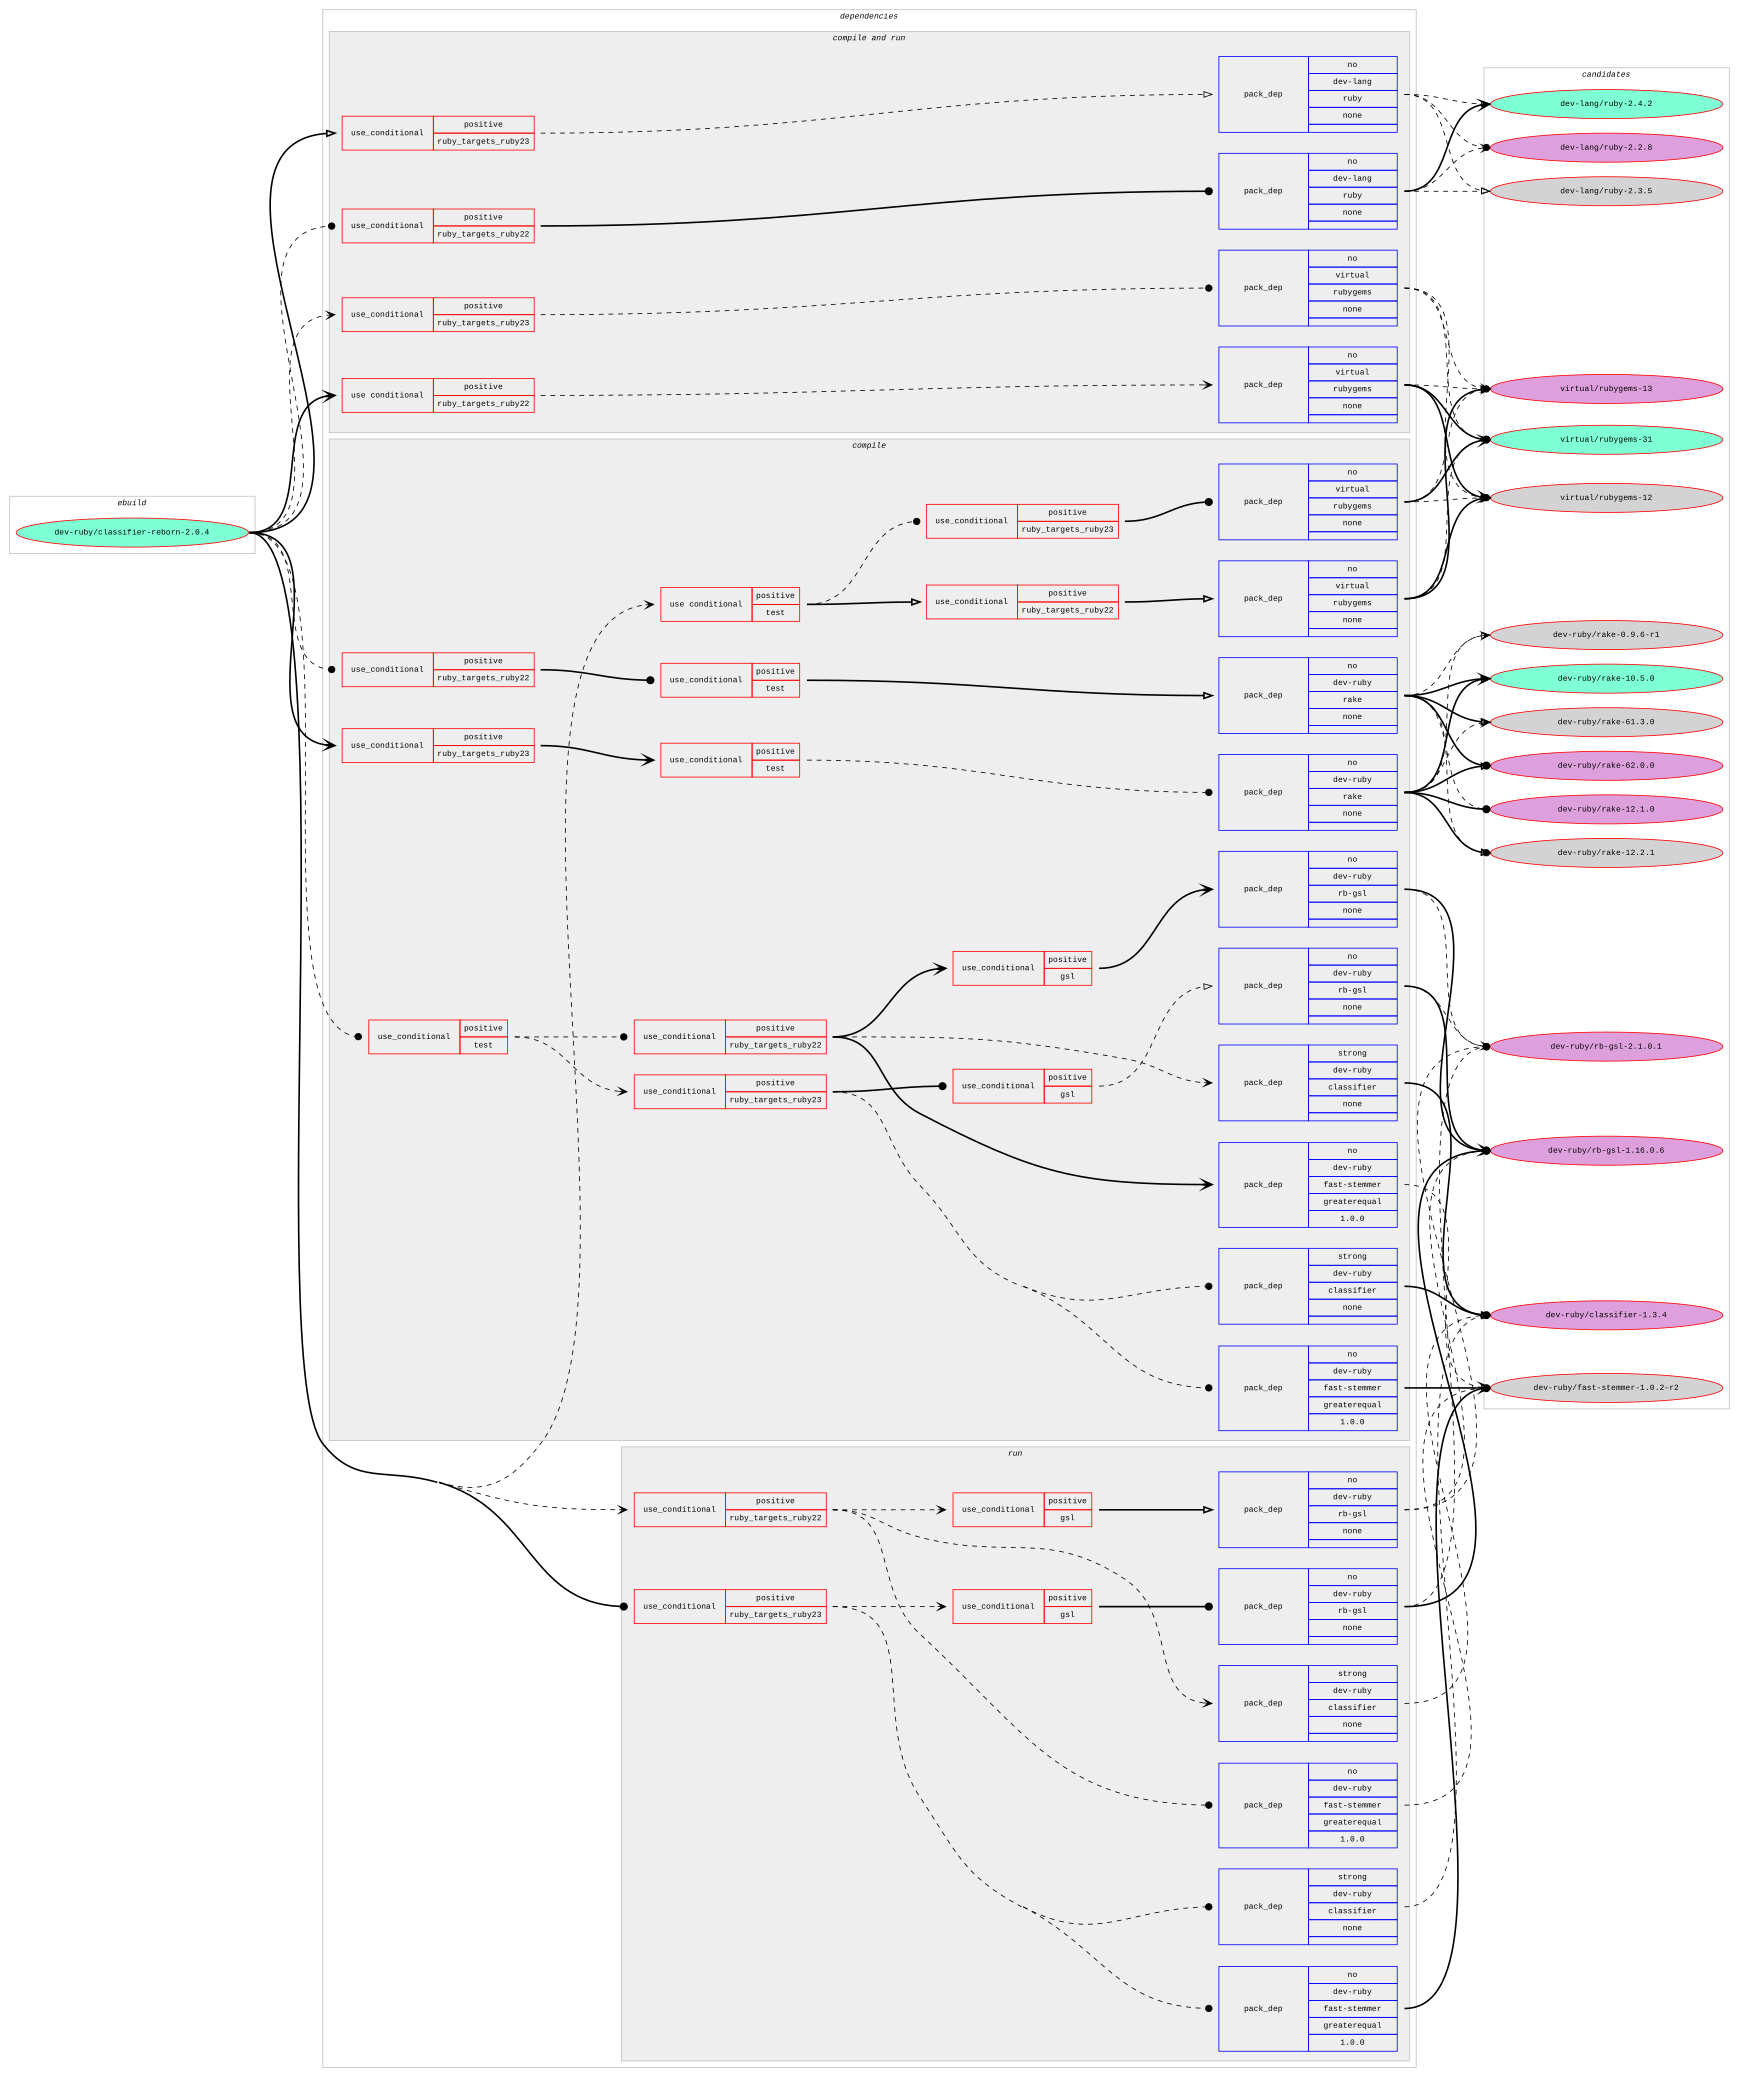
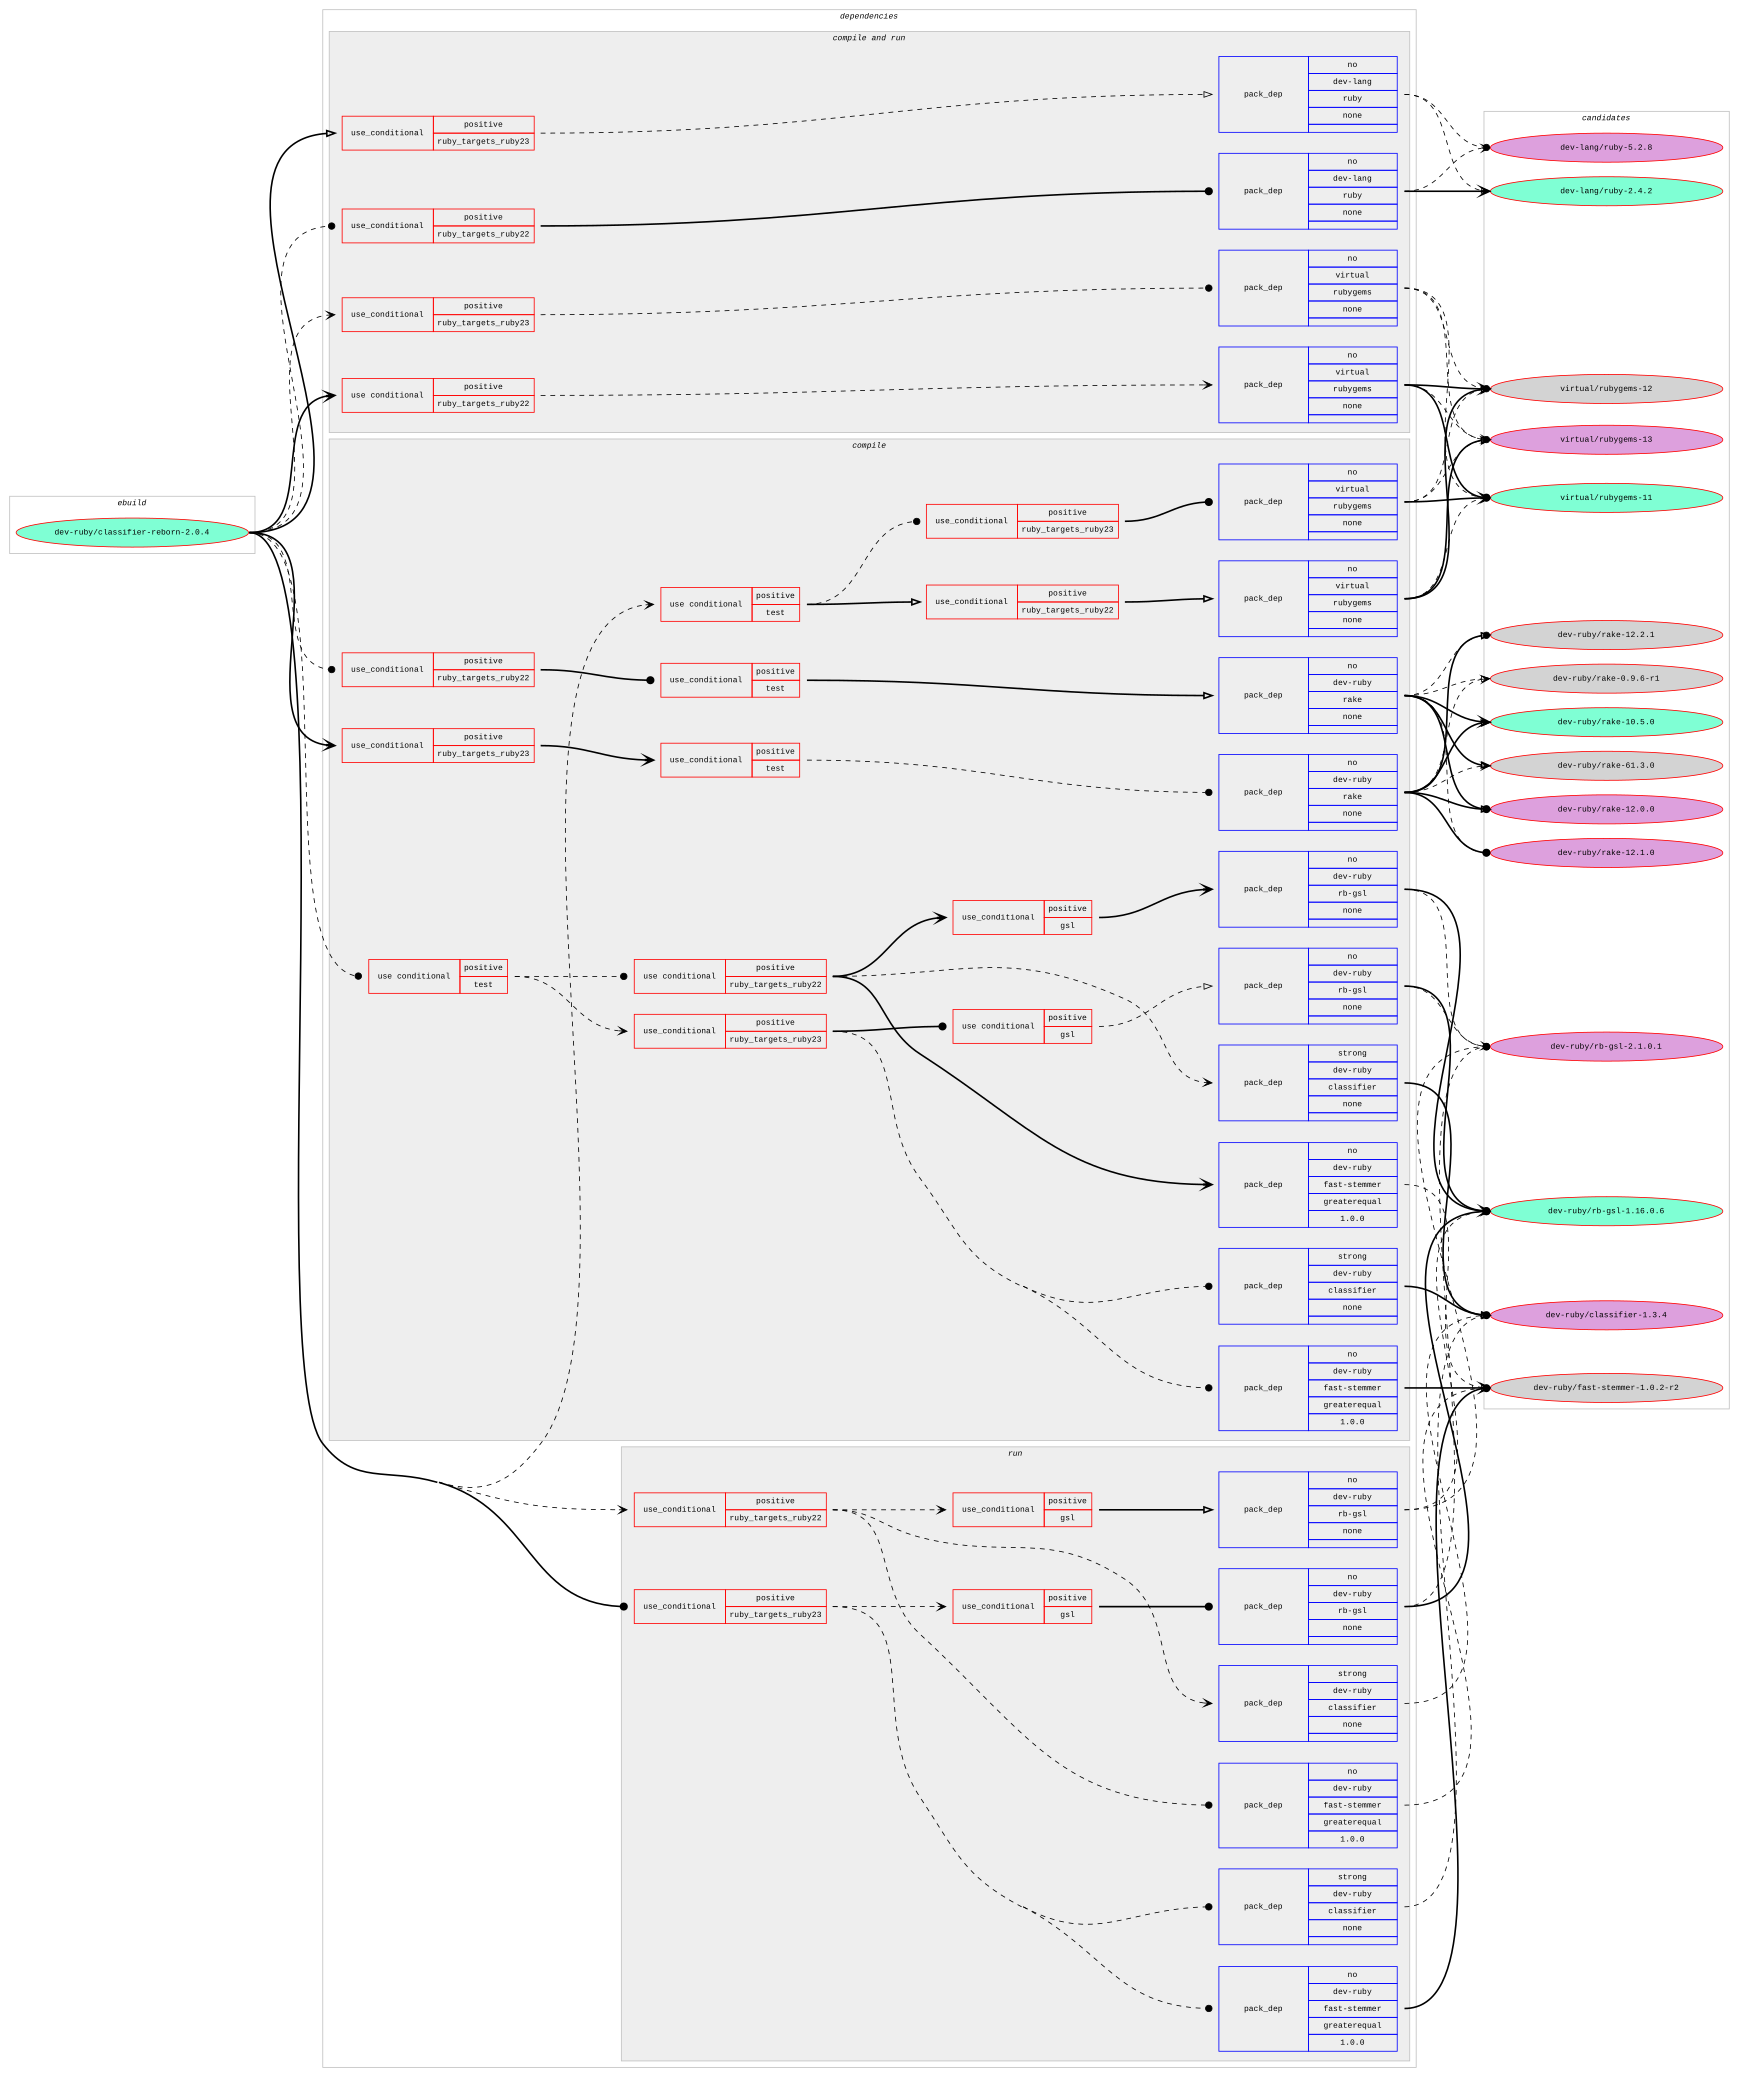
(1607, 148) -> (1607, 148)
(1607, 191) -> none
(1607, 440) -> (1607, 498)
(1607, 766) -> (1607, 809)
(1607, 1151) -> (1607, 1211)
